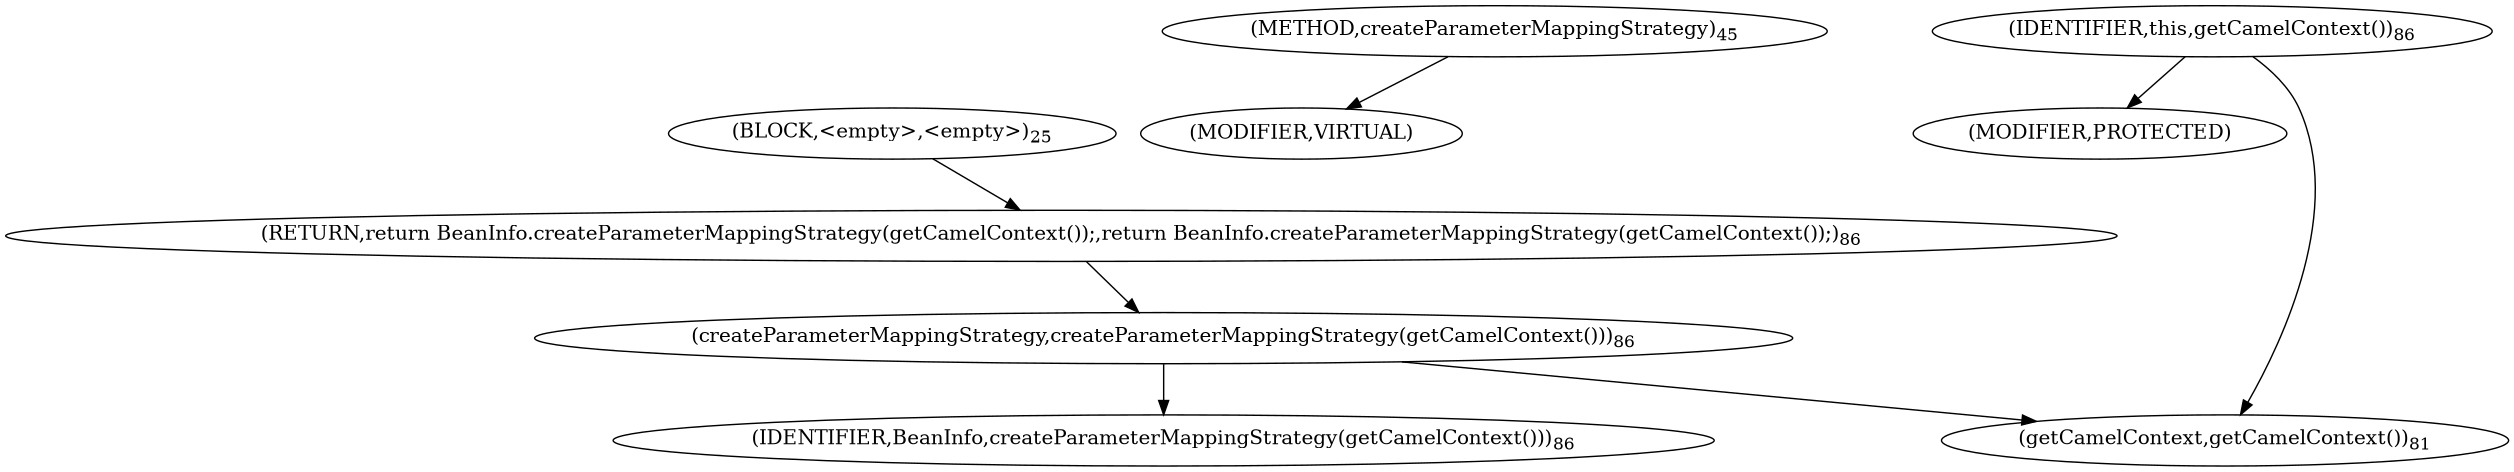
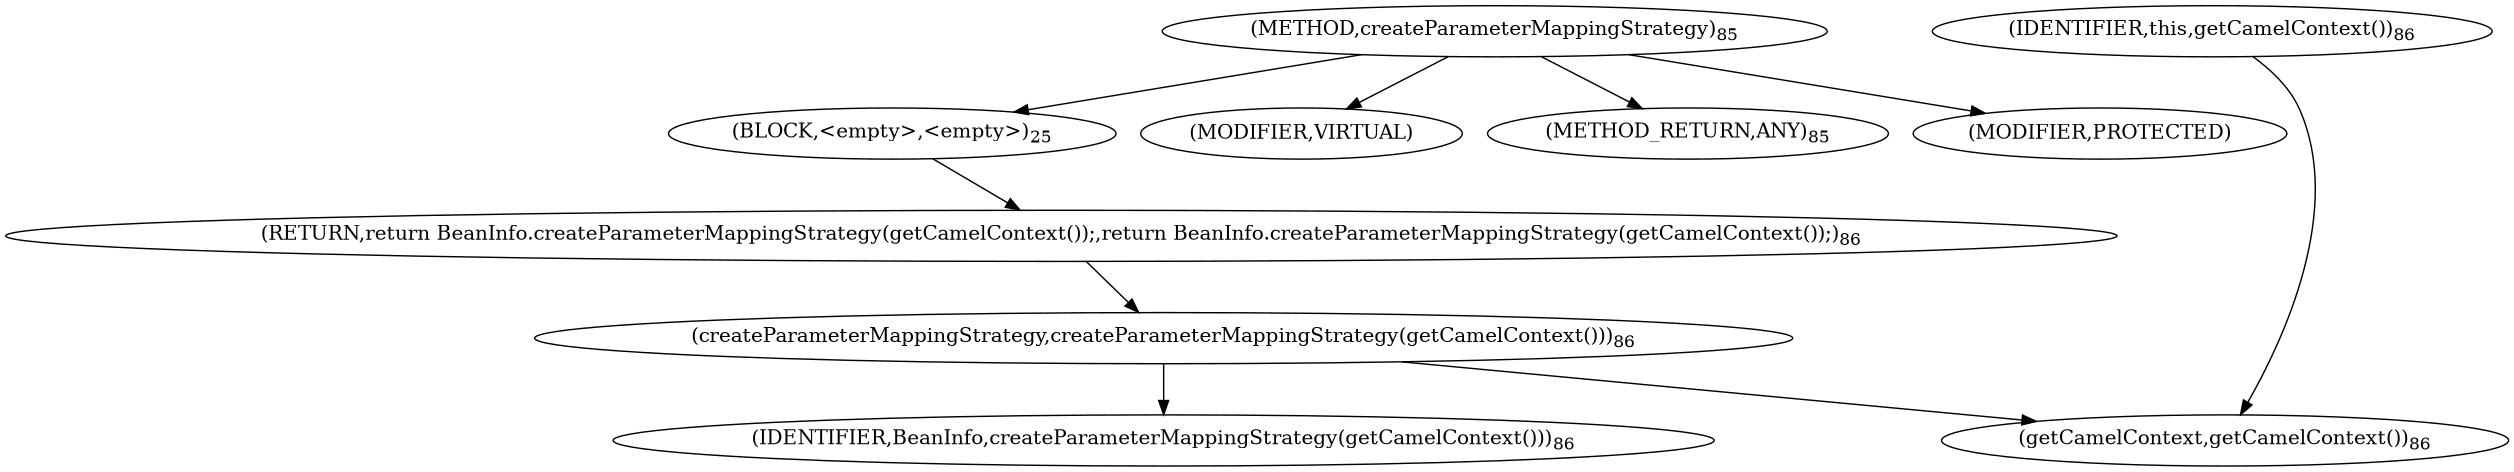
(1728, 29) -> (1728, 29)
(2162, 78) -> (1800, 83)
none -> (1195, 82)
none -> (1688, 134)
(2420, 438) -> (2420, 438)
